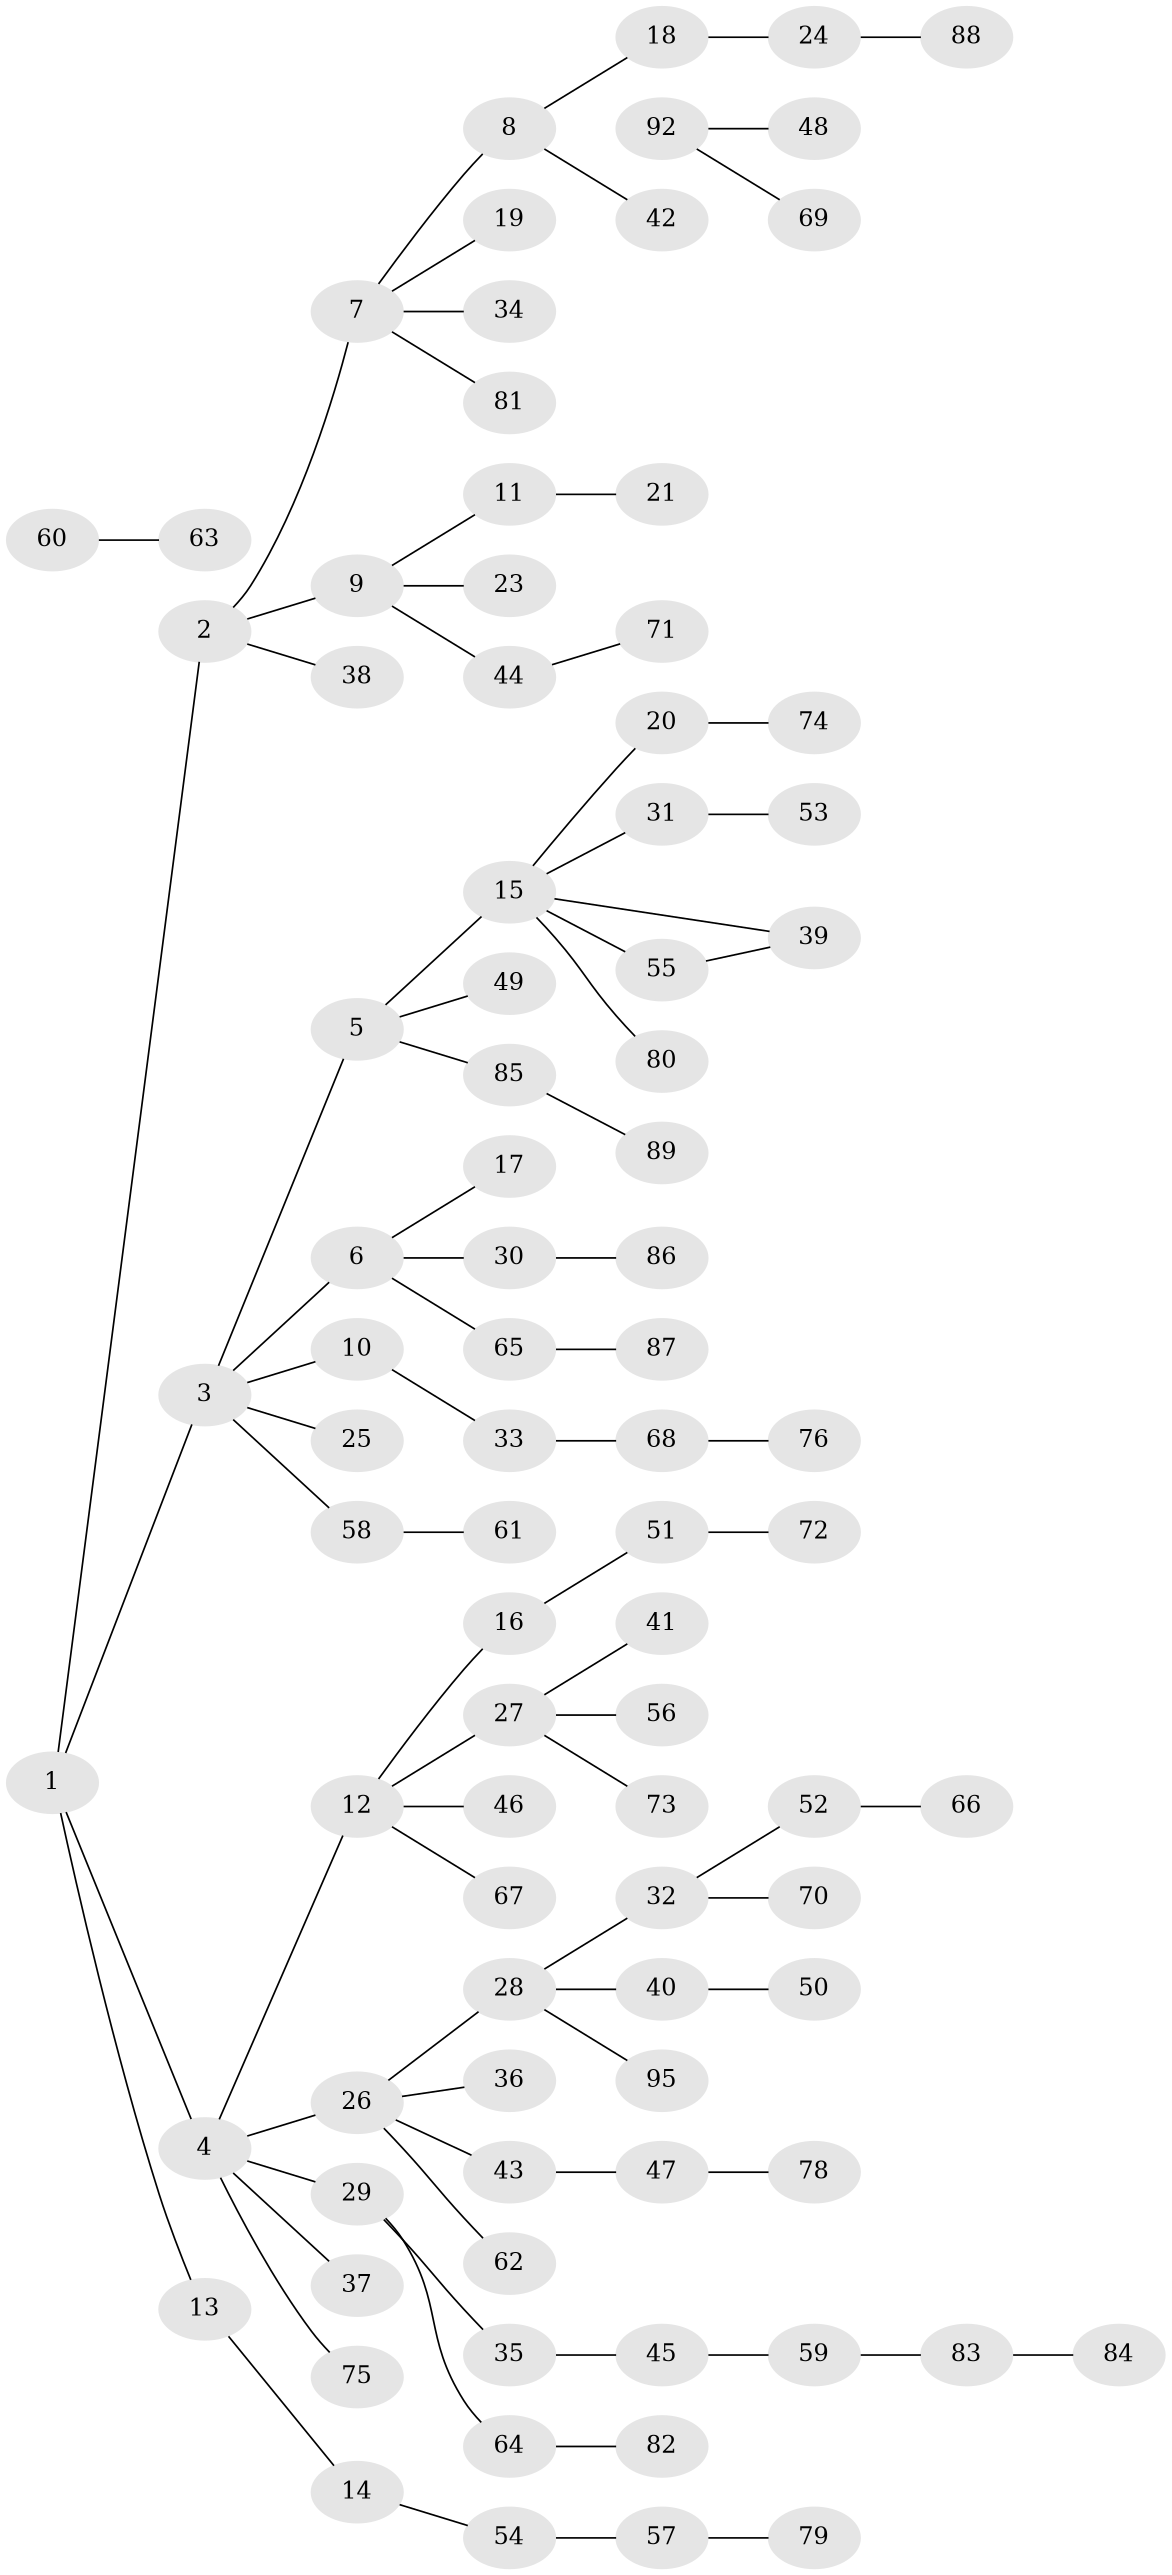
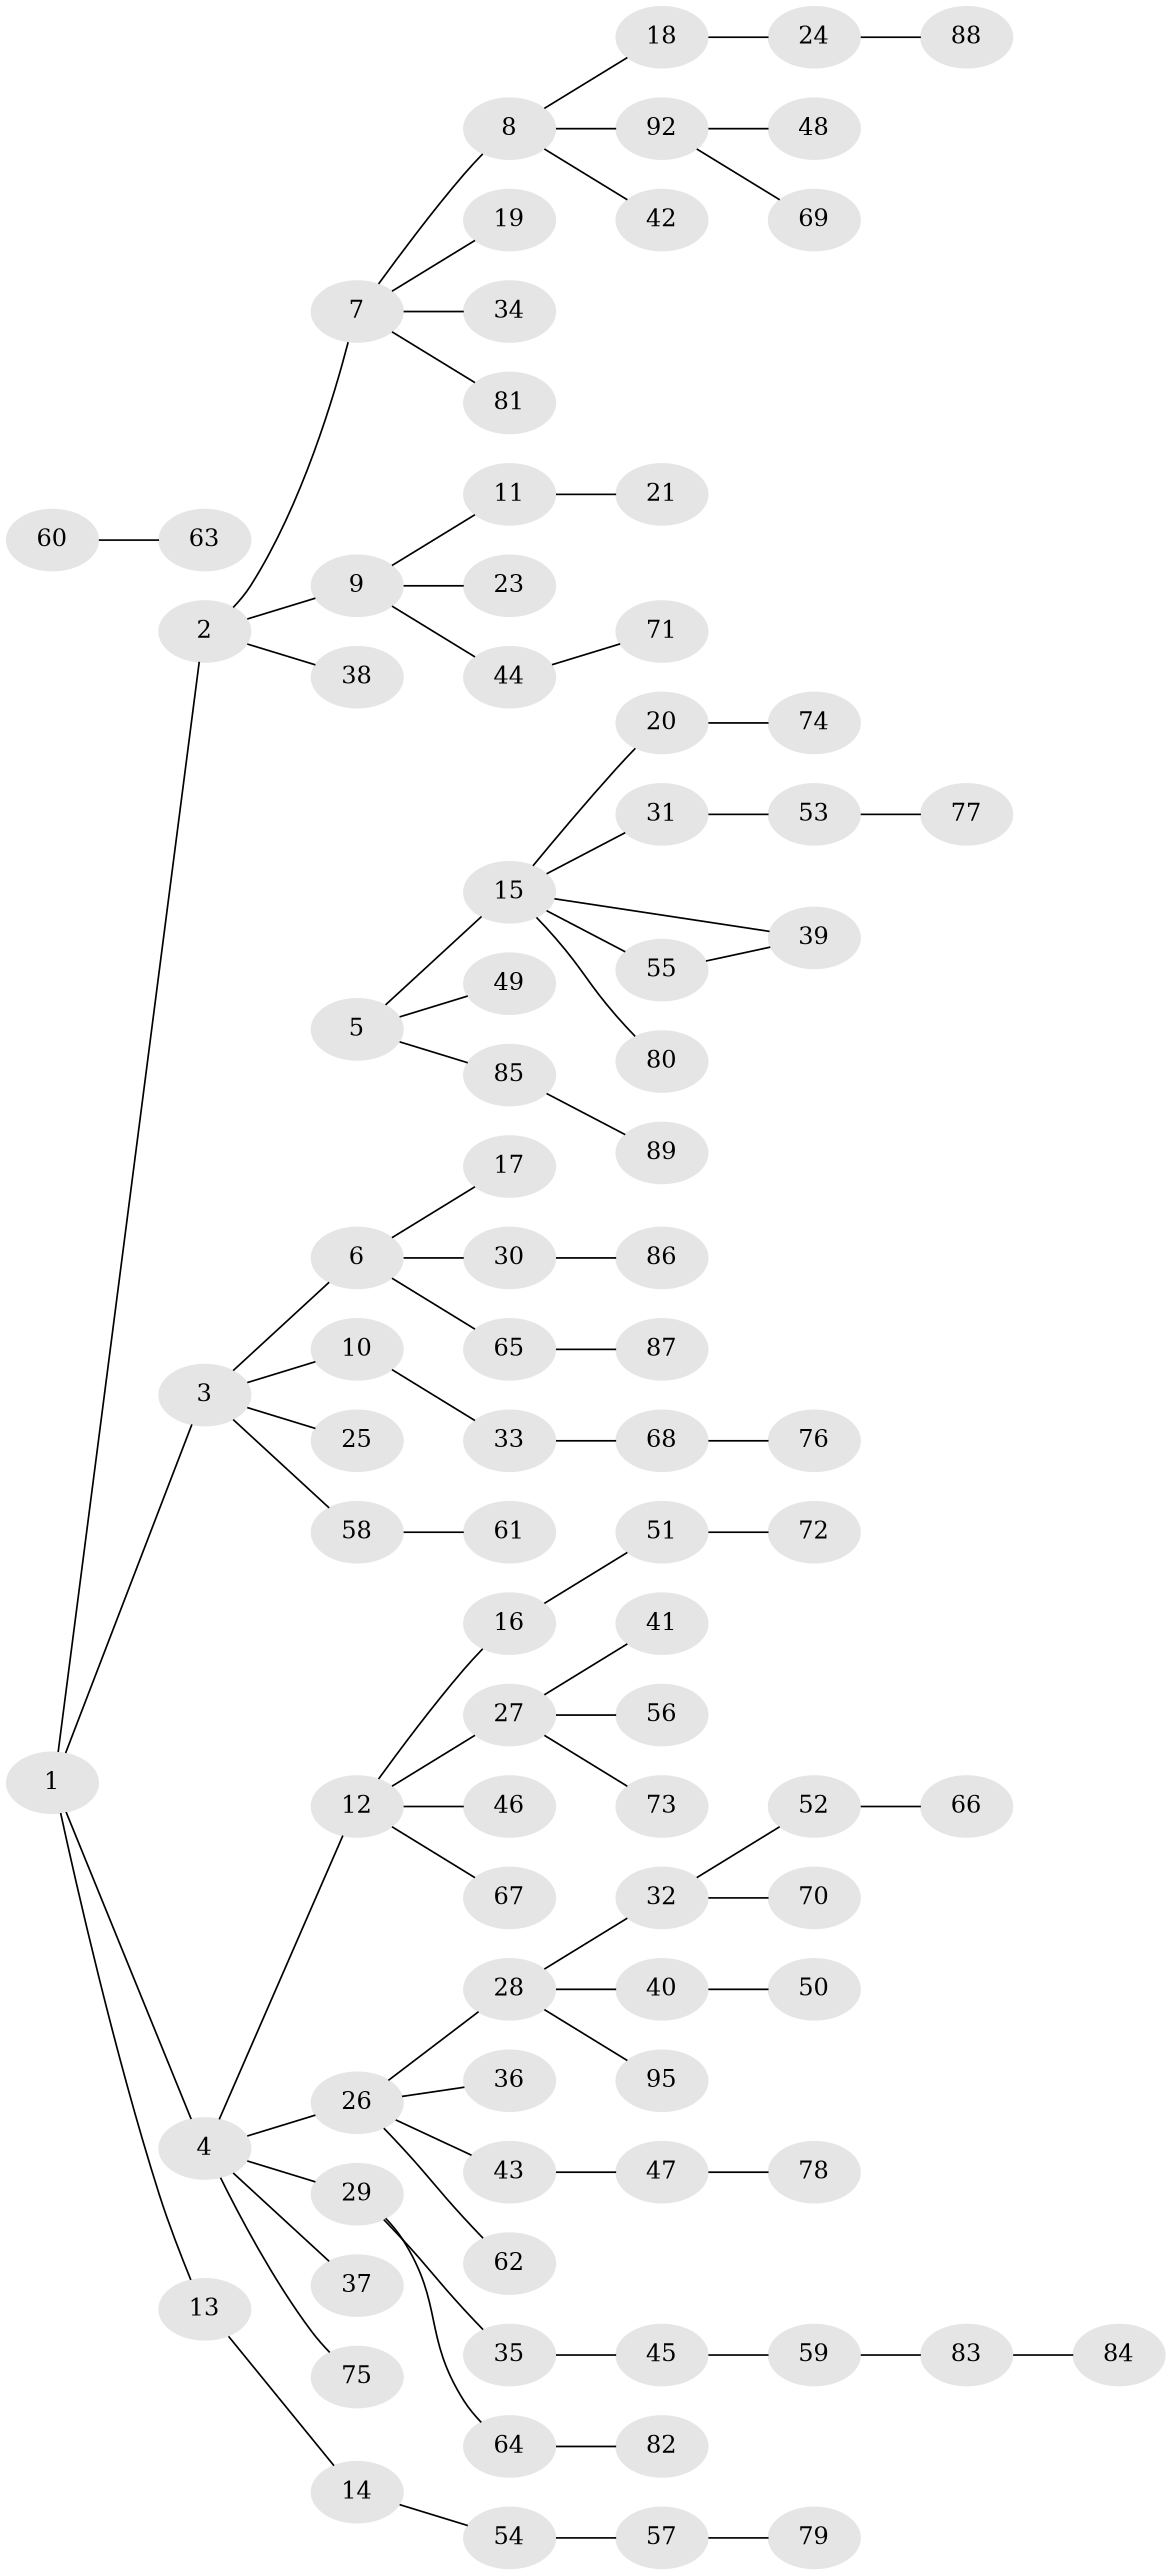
none -> (586, 129)
none -> (967, 814)
(281, 1212) -> none
